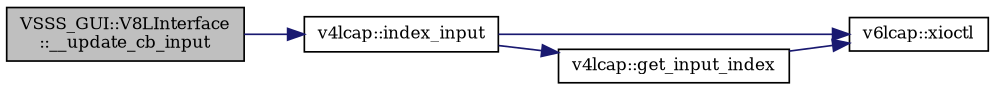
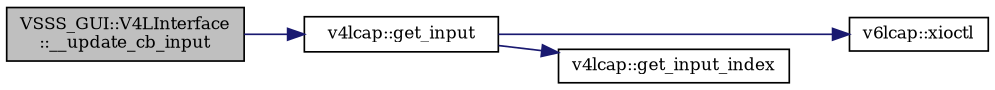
(125, 34) -> (125, 34)
(401, 34) -> (401, 34)
(811, 48) -> none
